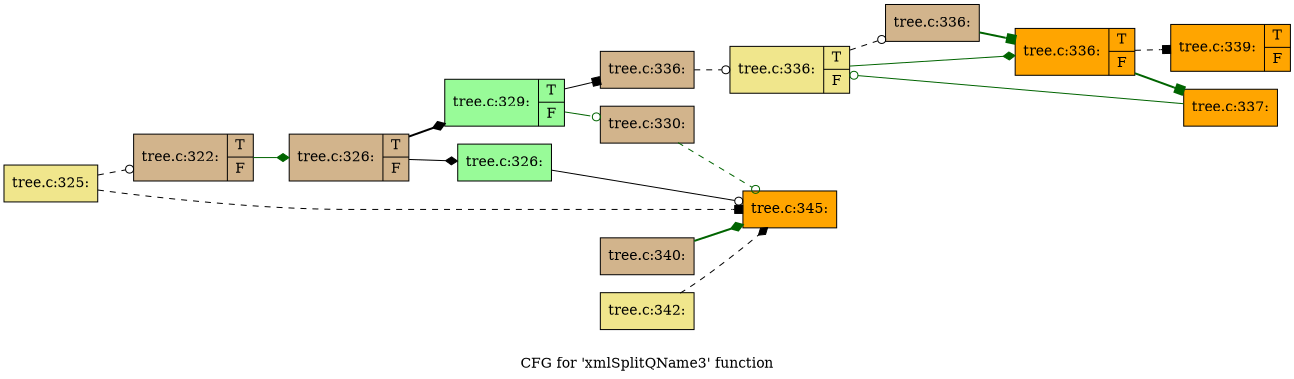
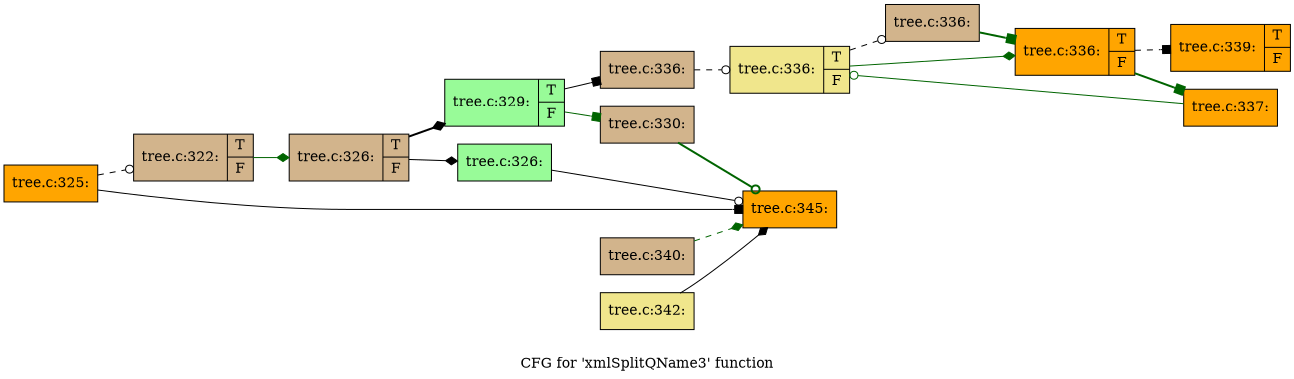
(578, 114) -> (578, 114)
(715, 165) -> (715, 165)
(51, 183) -> (51, 183)
(415, 209) -> (415, 209)
(713, 235) -> (713, 235)
(720, 265) -> (720, 265)
